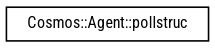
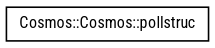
(107, 24) -> (107, 24)
